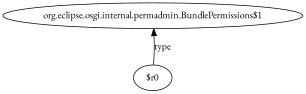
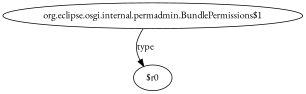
(154, 50) -> (137, 44)
